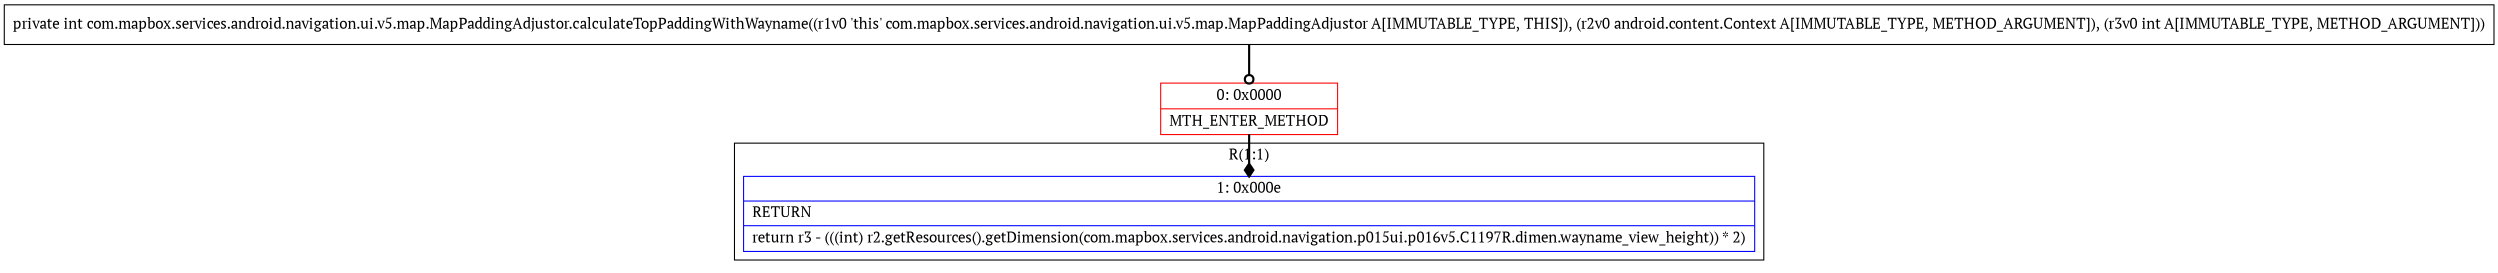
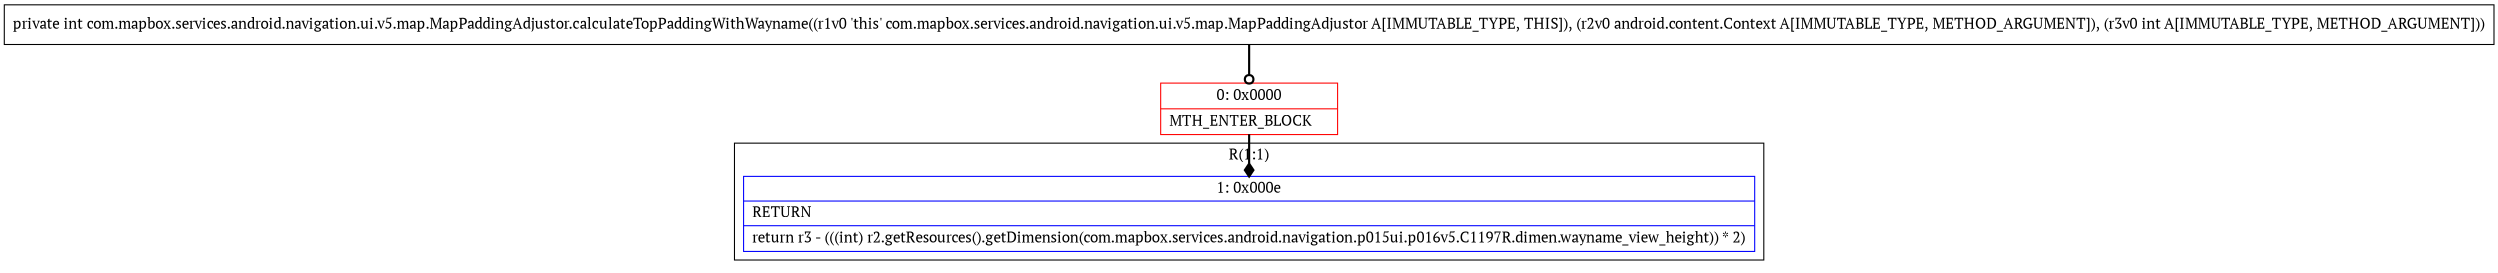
(1249, 121) -> (1241, 121)
